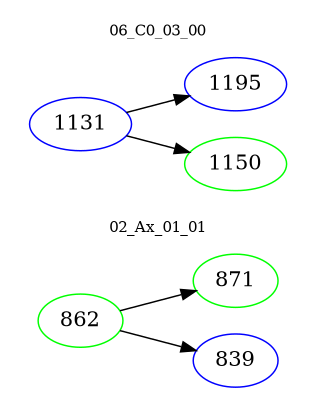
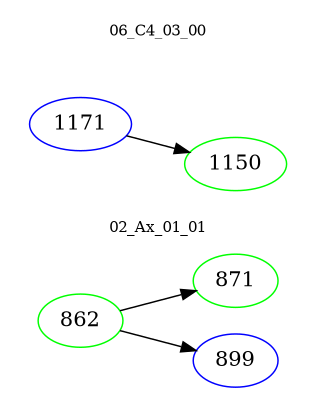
(158, 32) -> (158, 32)
(236, 84) -> none
(81, 124) -> (81, 124)
(236, 361) -> (236, 361)
